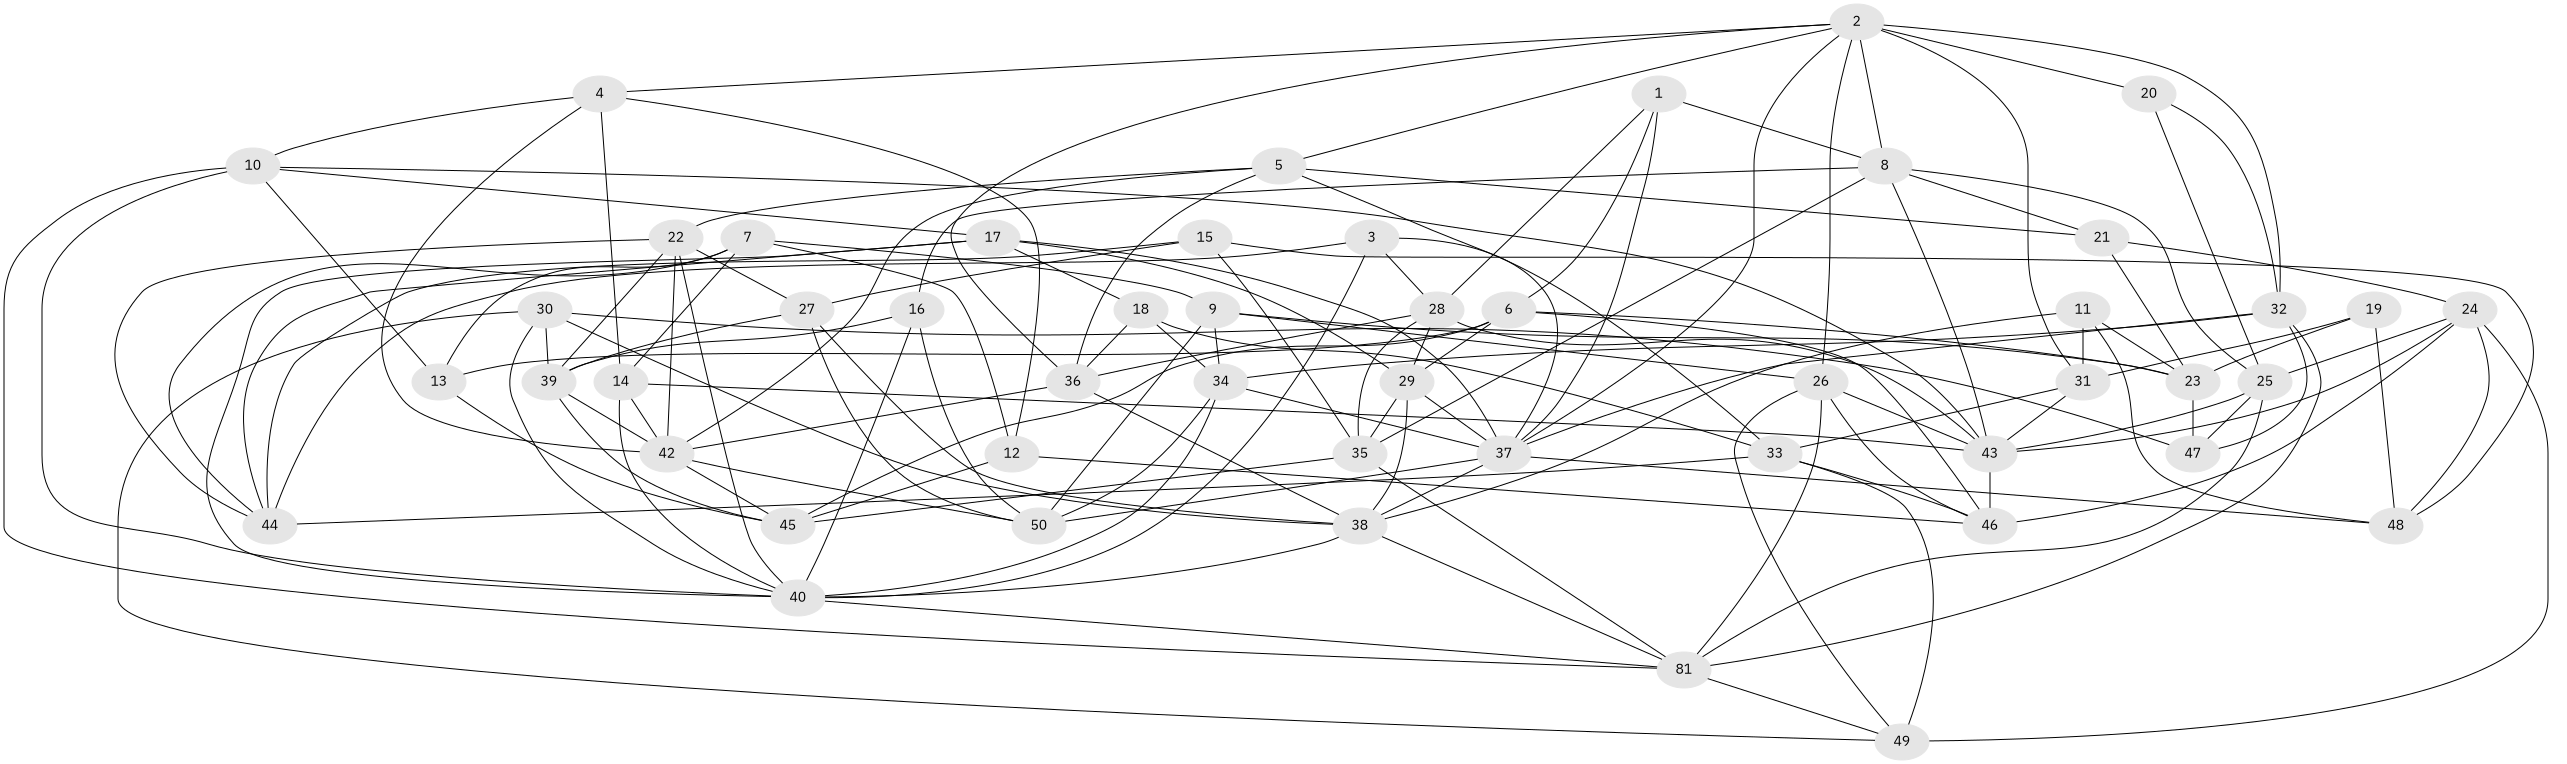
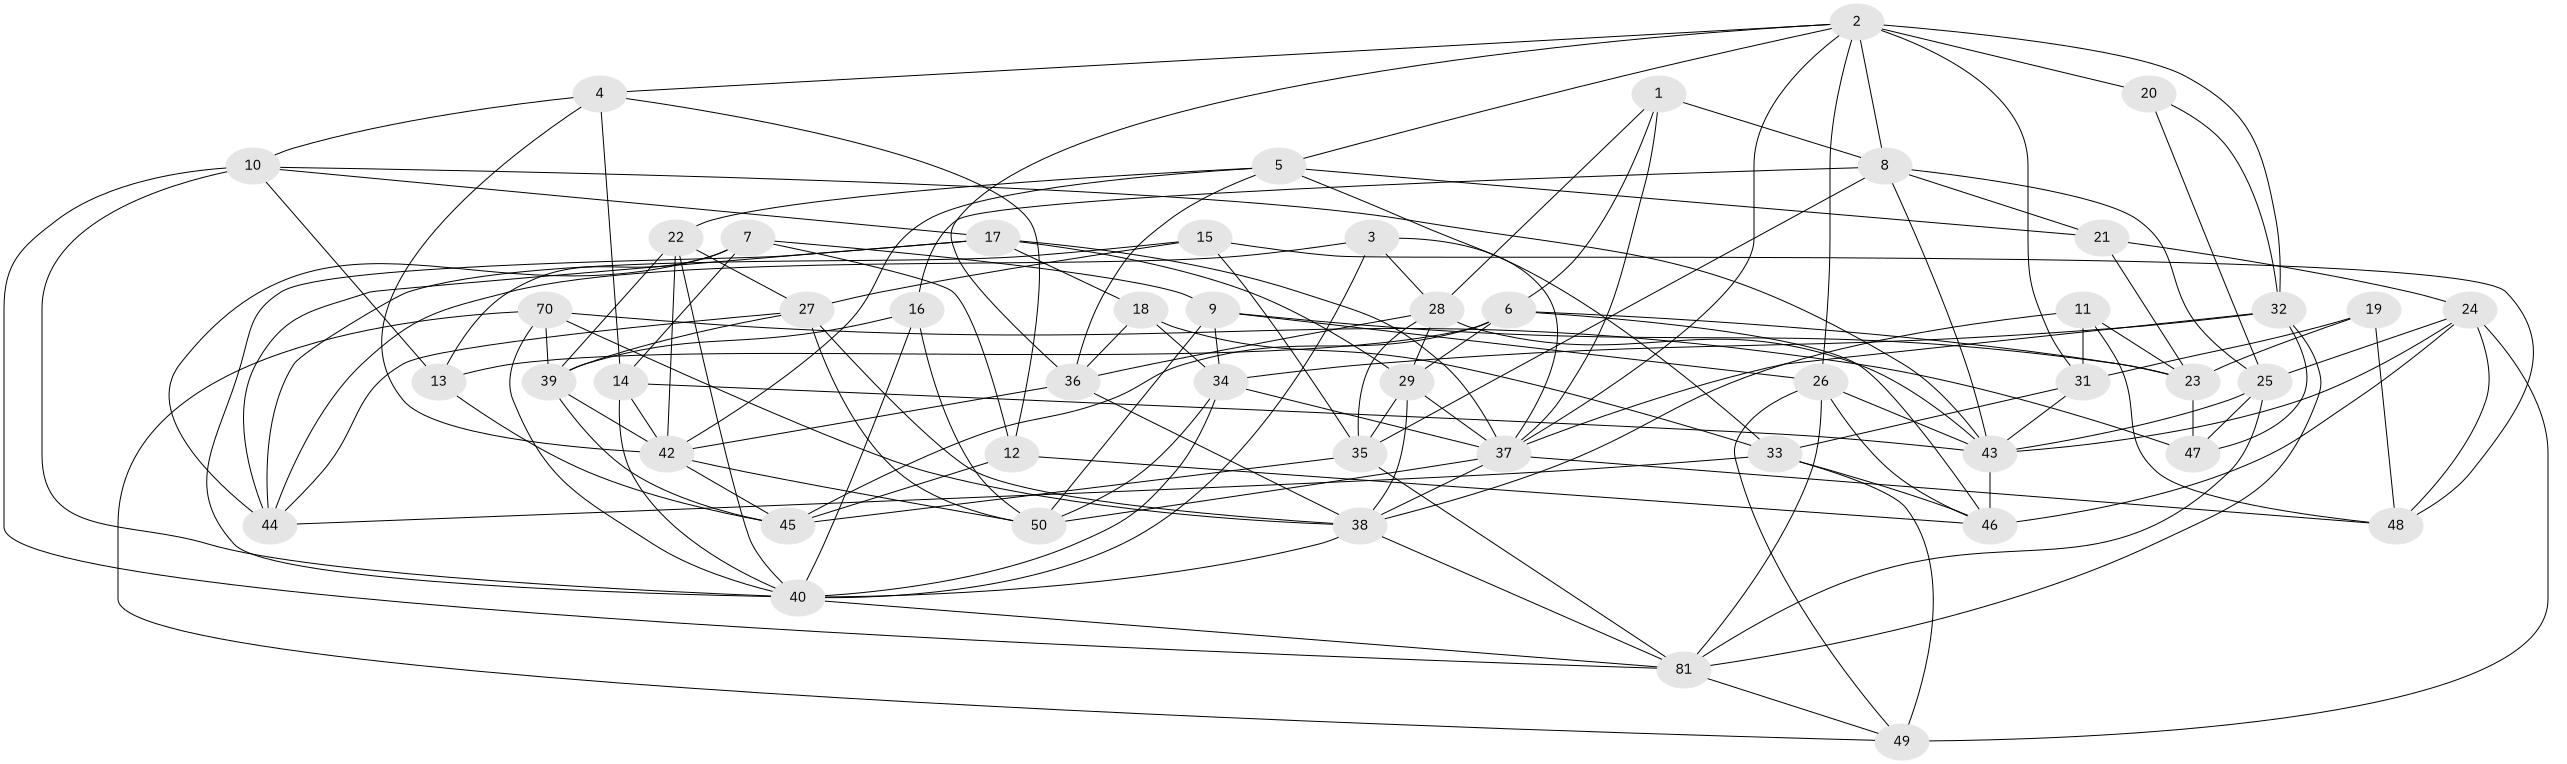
(250, 265) -> (496, 344)
(545, 310) -> (545, 310)
